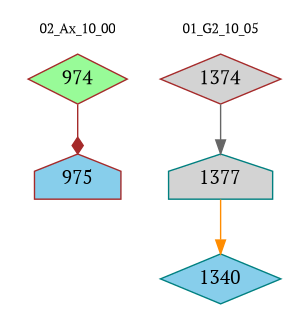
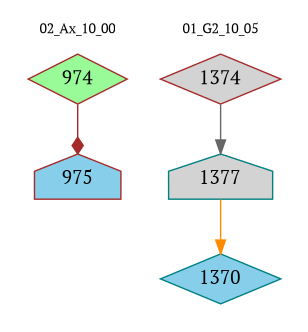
(221, 279) -> (221, 279)
